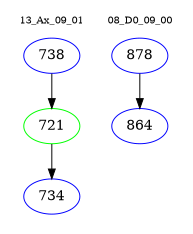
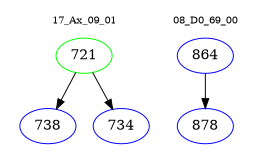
(52, 21) -> (85, 21)
(140, 21) -> (206, 21)
(52, 86) -> (68, 86)
(140, 86) -> (205, 86)
